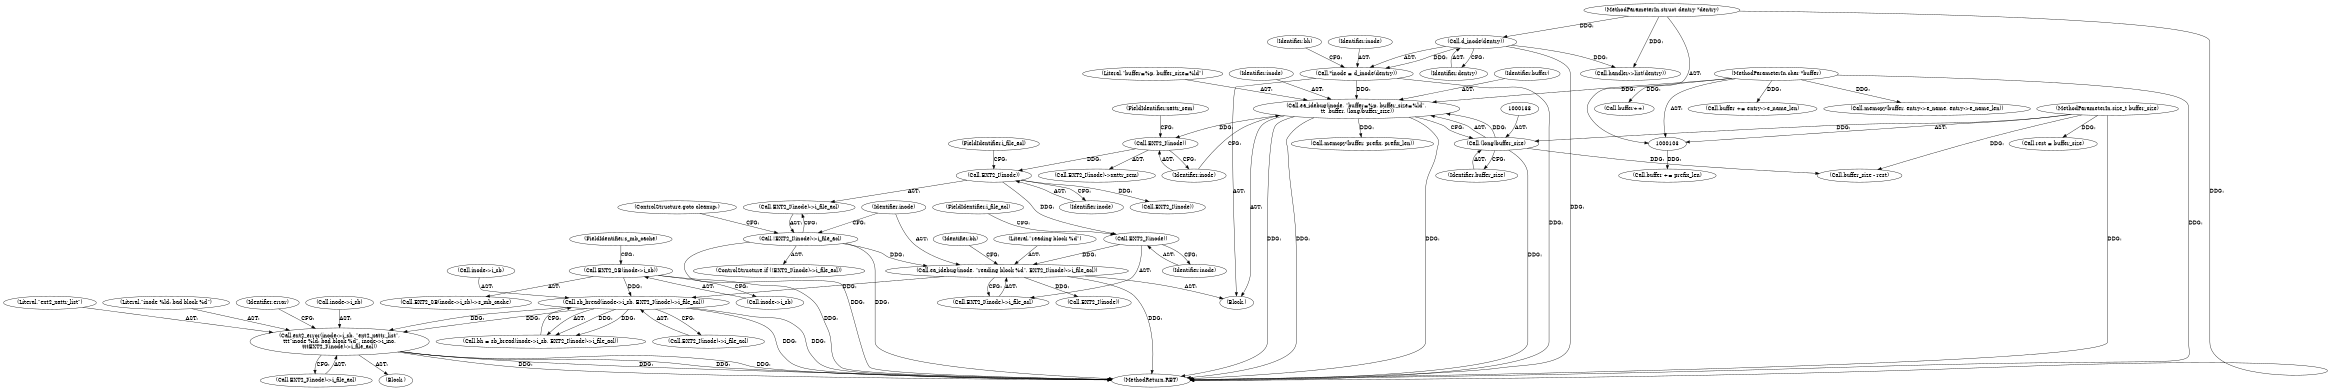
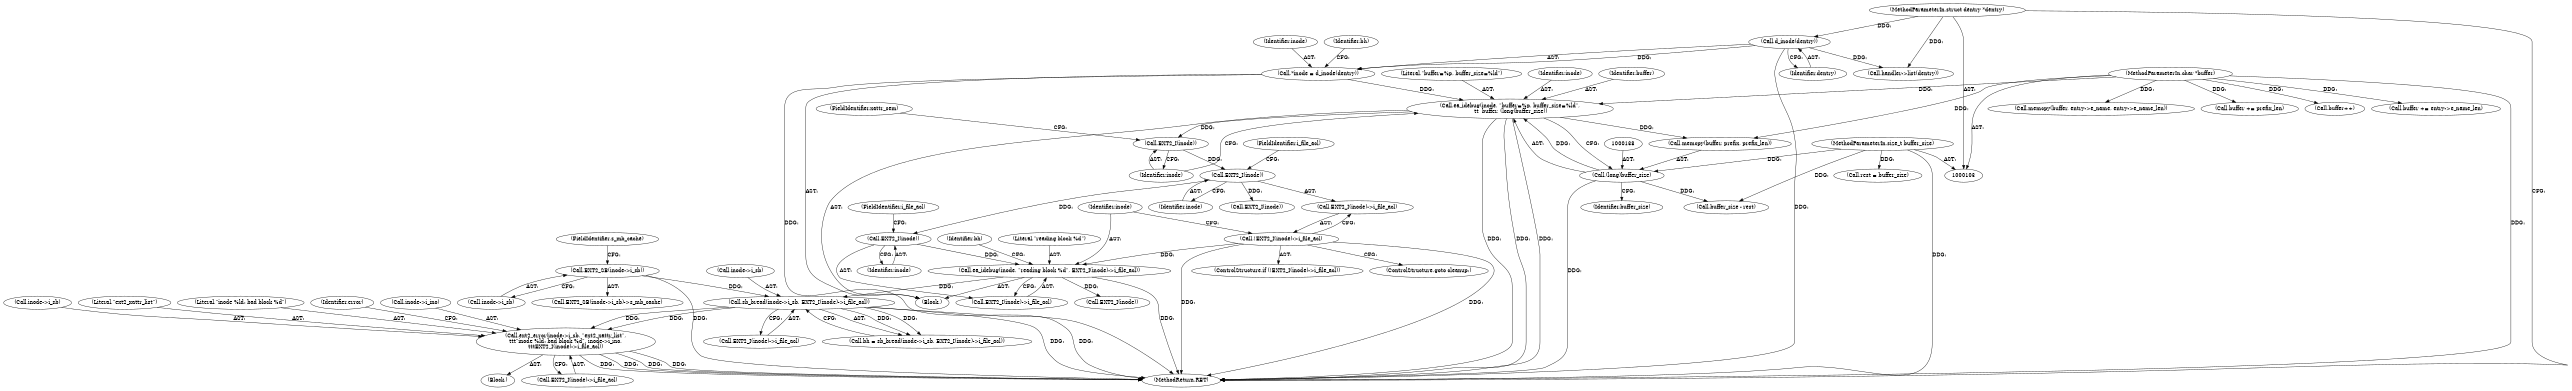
none -> (1935, 104)
(1667, 158) -> (2208, 91)
(1473, 160) -> (1672, 159)
(1097, 176) -> none
(2218, 191) -> (2540, 191)
(737, 223) -> (1353, 255)
none -> (416, 303)
